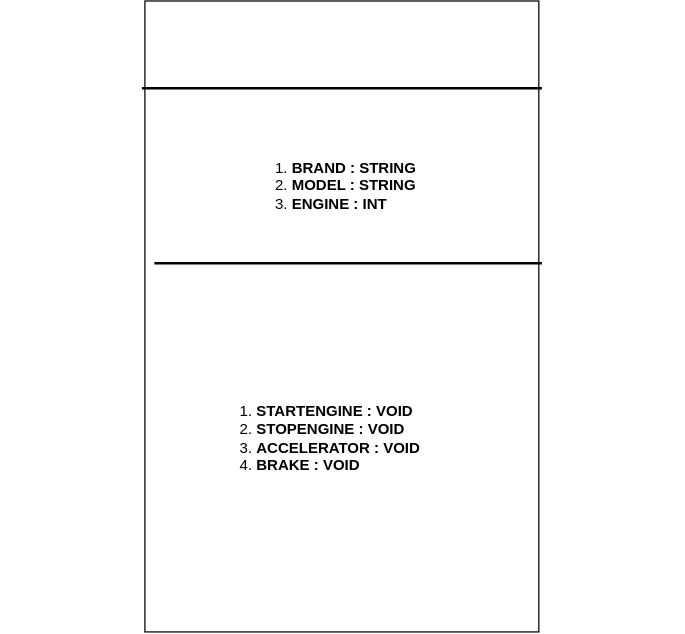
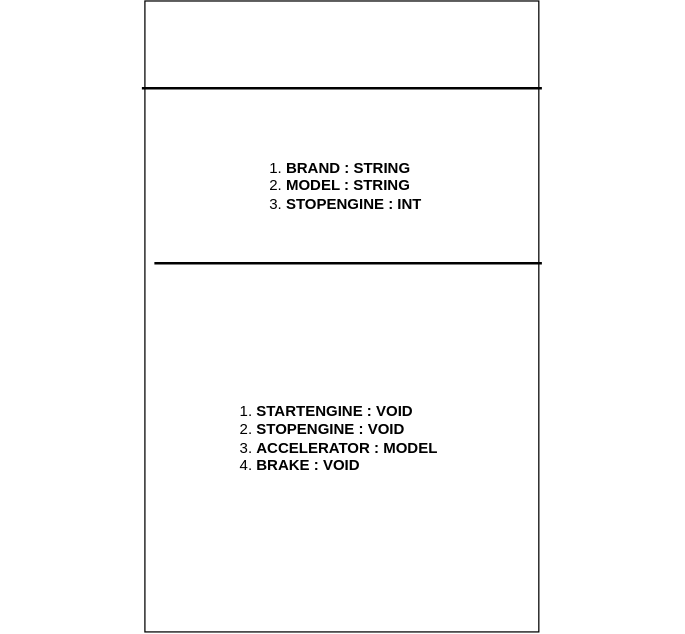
(329, 194) -> (329, 194)
(277, 438) -> (281, 438)
